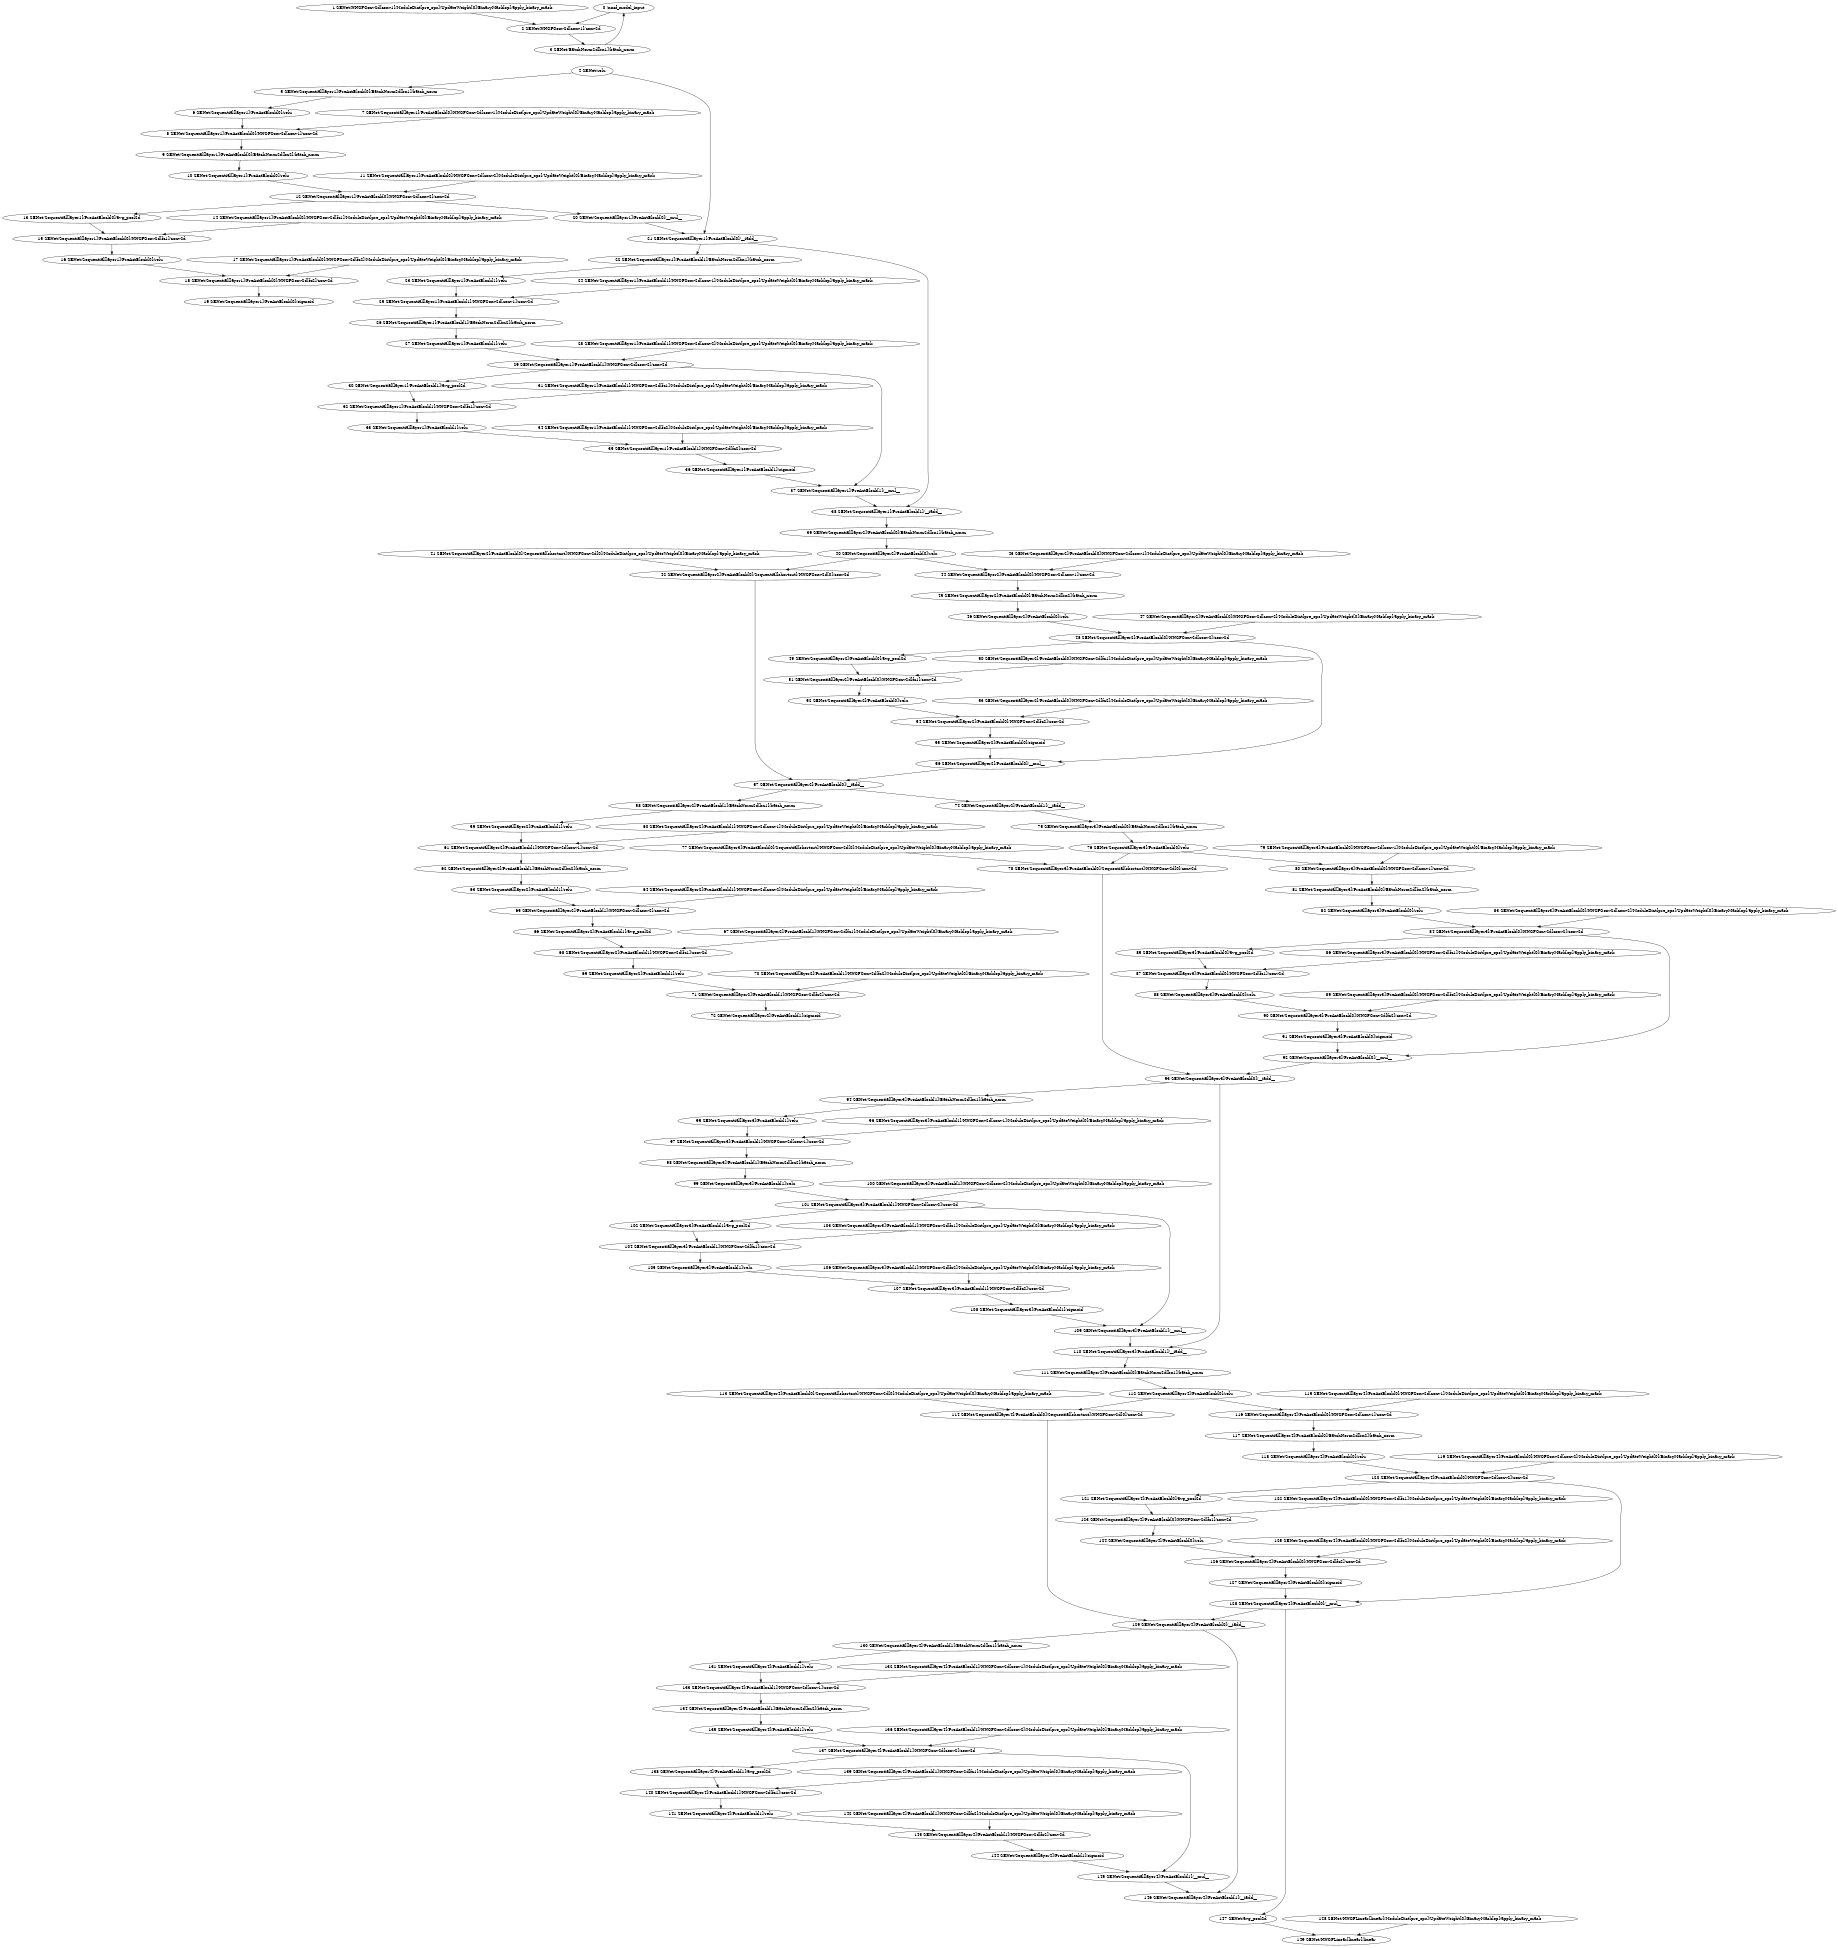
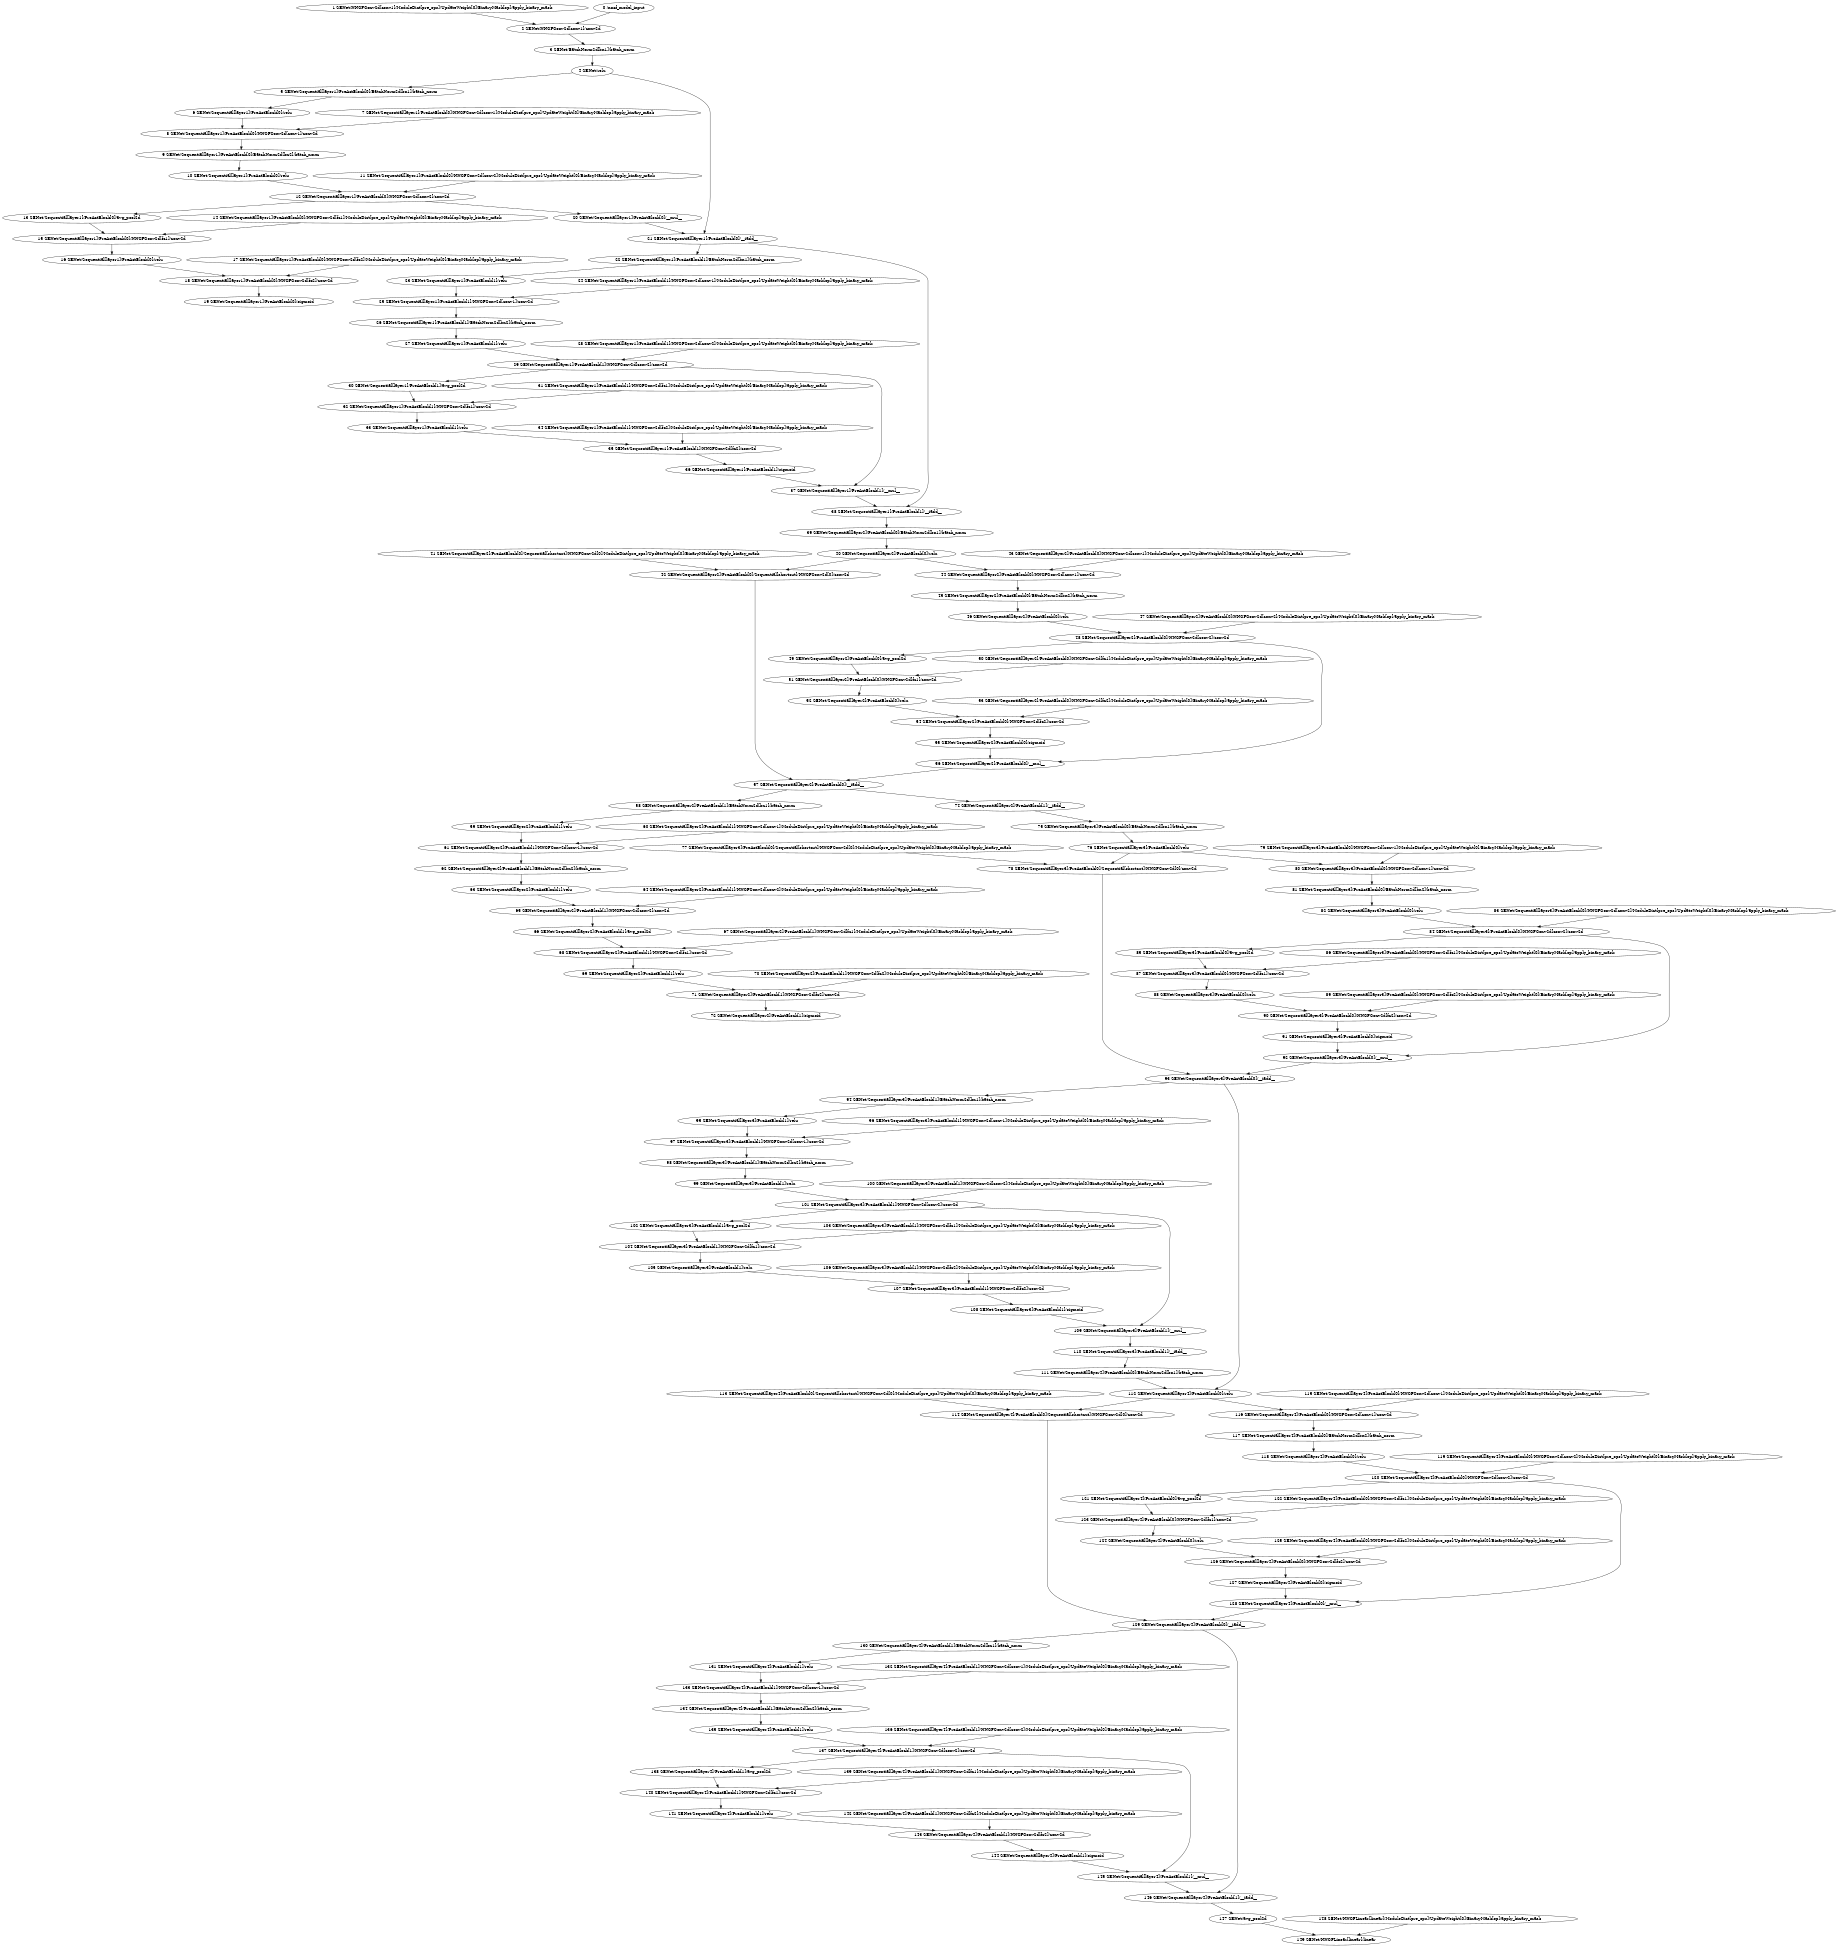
(619, 33) -> (592, 59)
(1220, 1231) -> (1239, 1240)
(1286, 1766) -> (1221, 1908)
